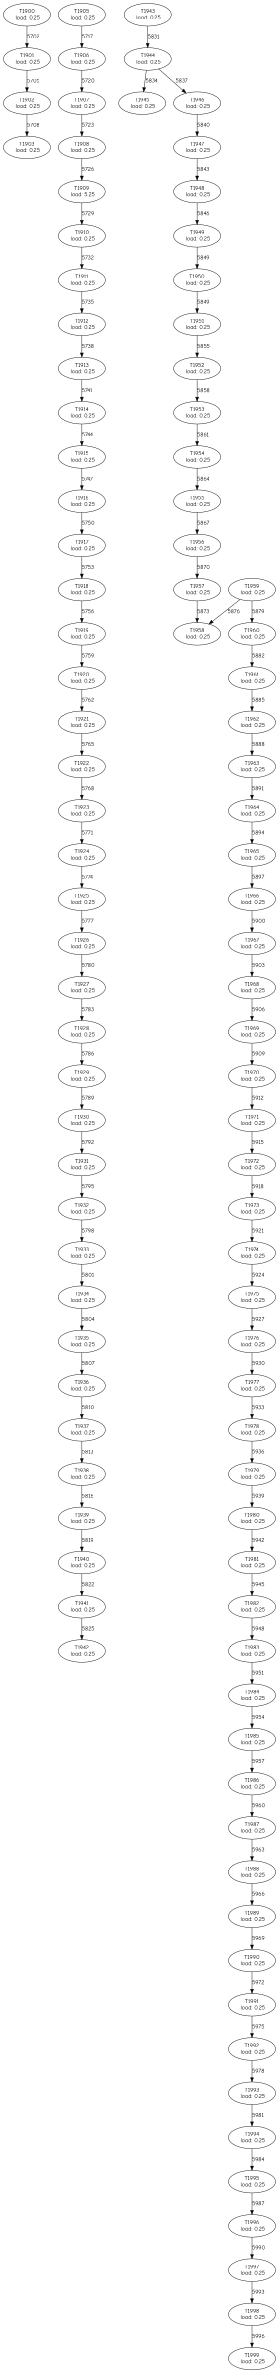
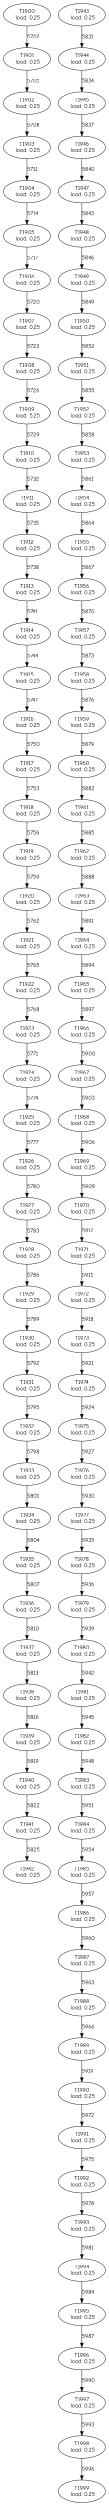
(171, 80) -> (82, 123)
none -> (27, 192)
(203, 302) -> (88, 346)
(226, 610) -> (82, 698)
(259, 1938) -> (88, 2071)
